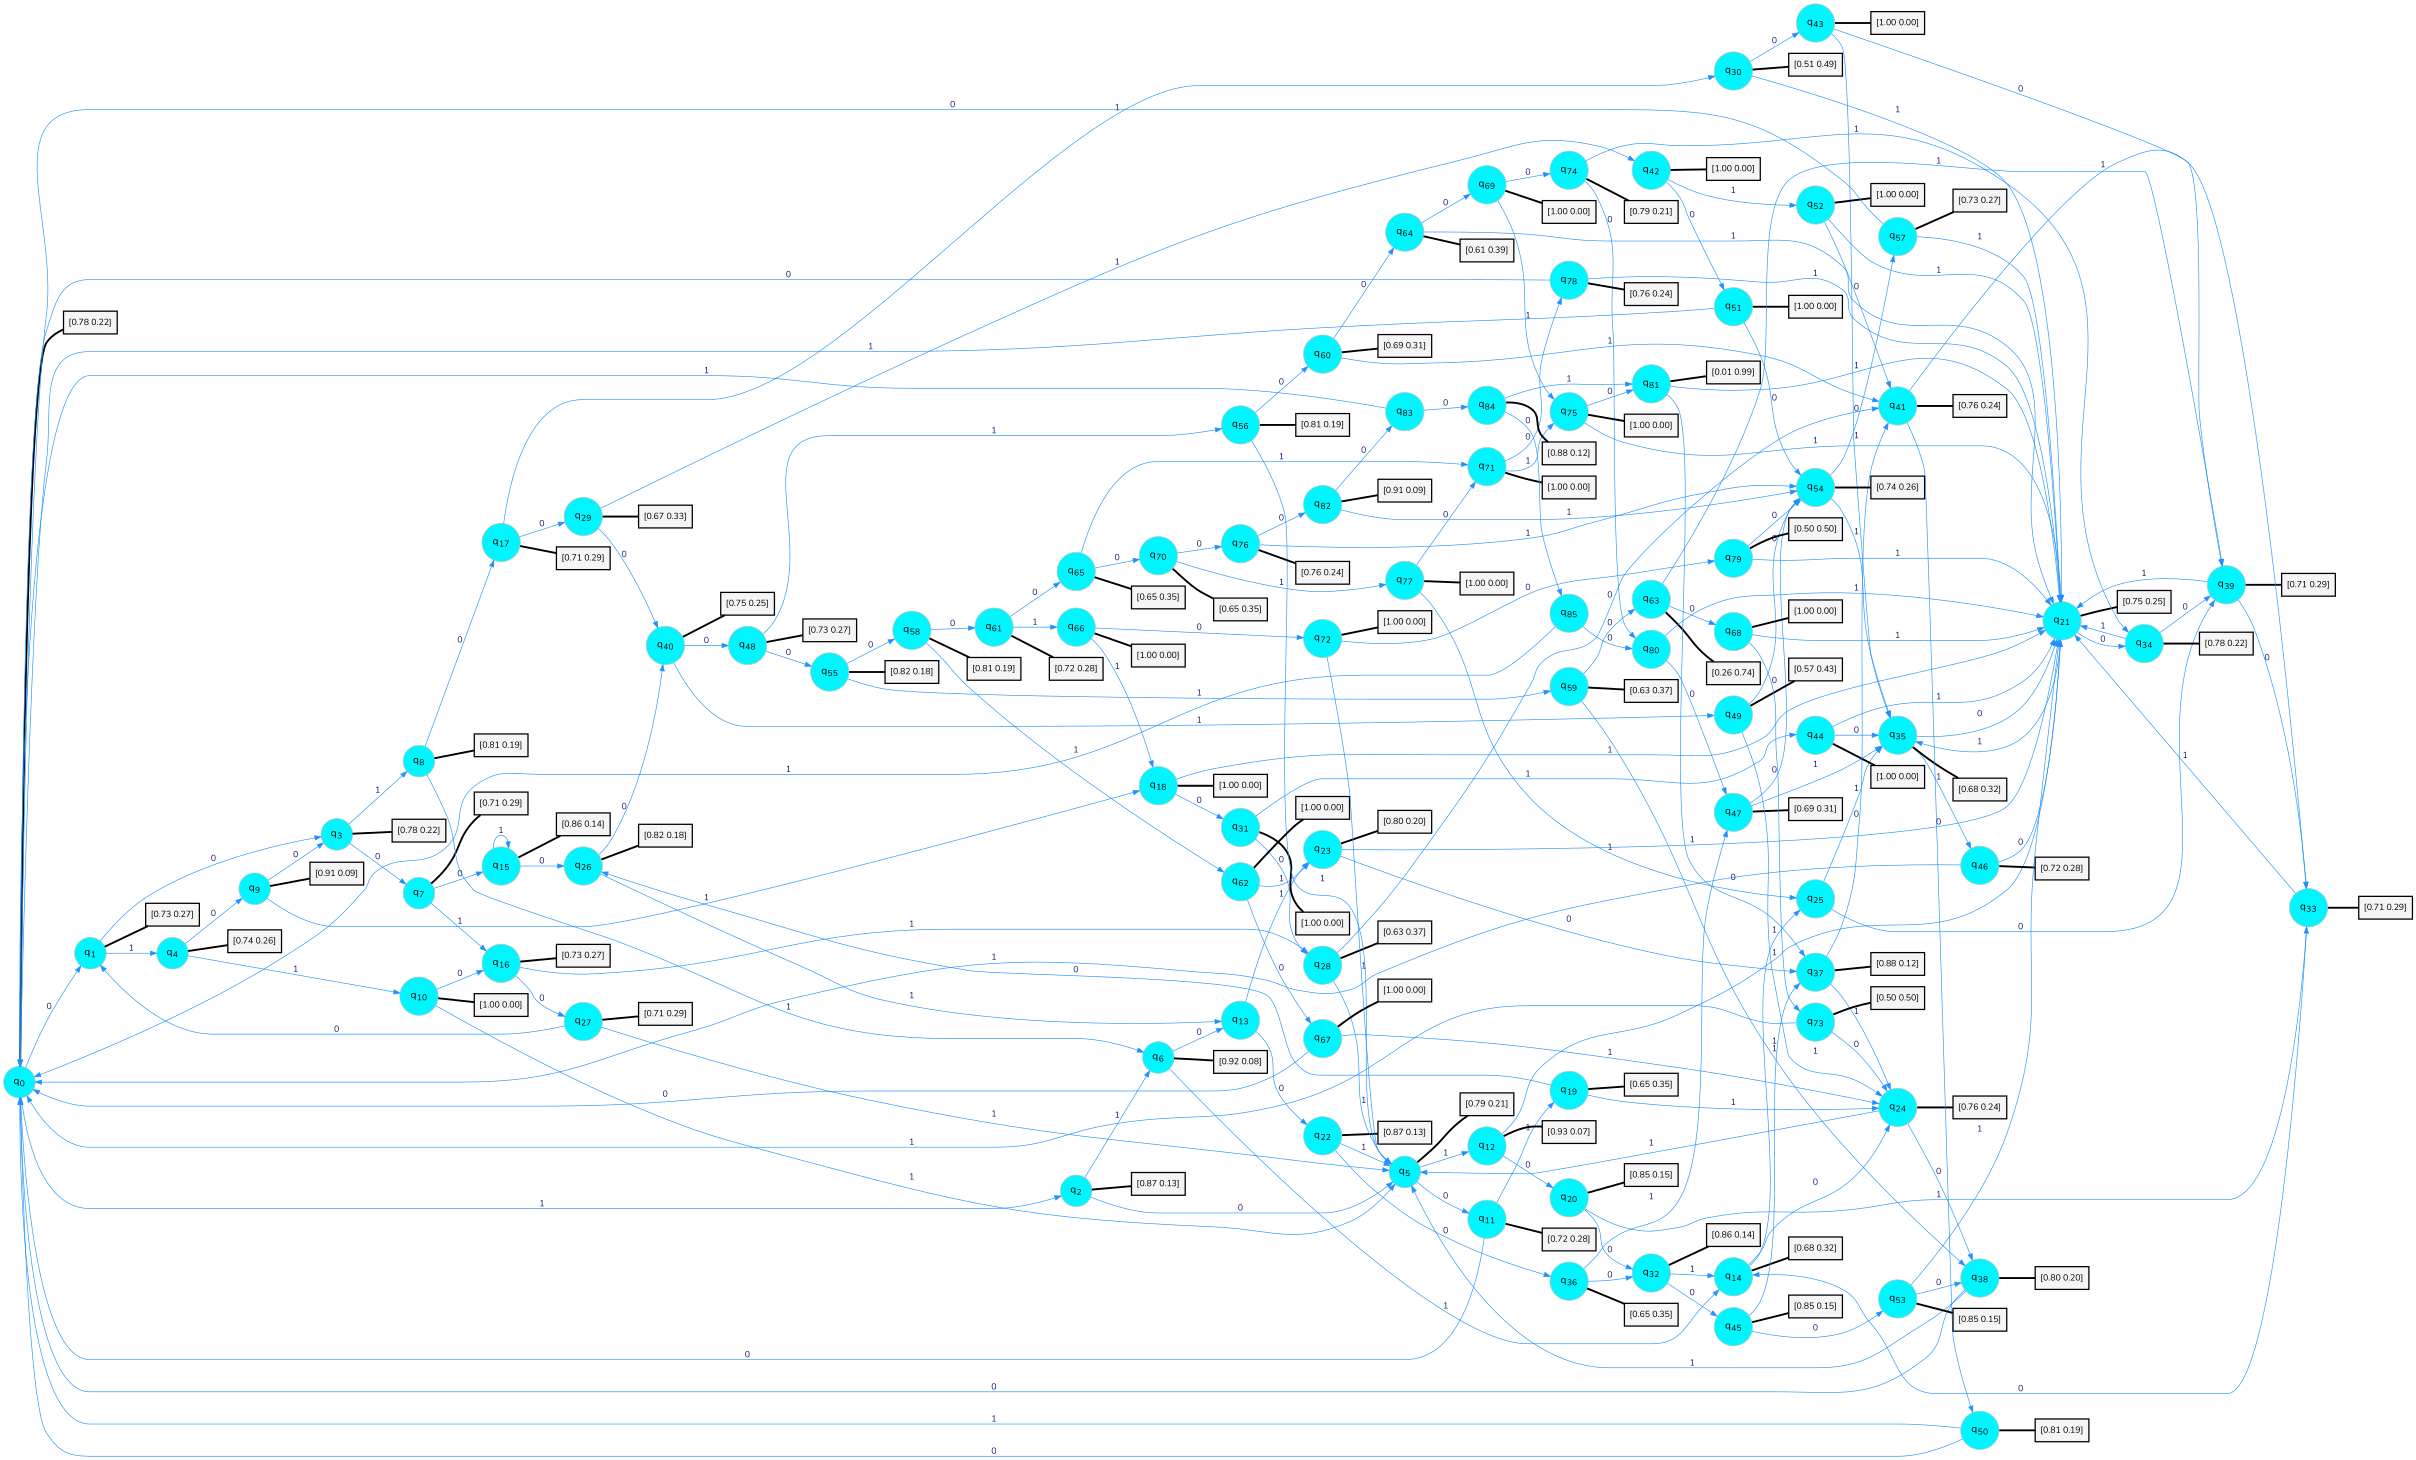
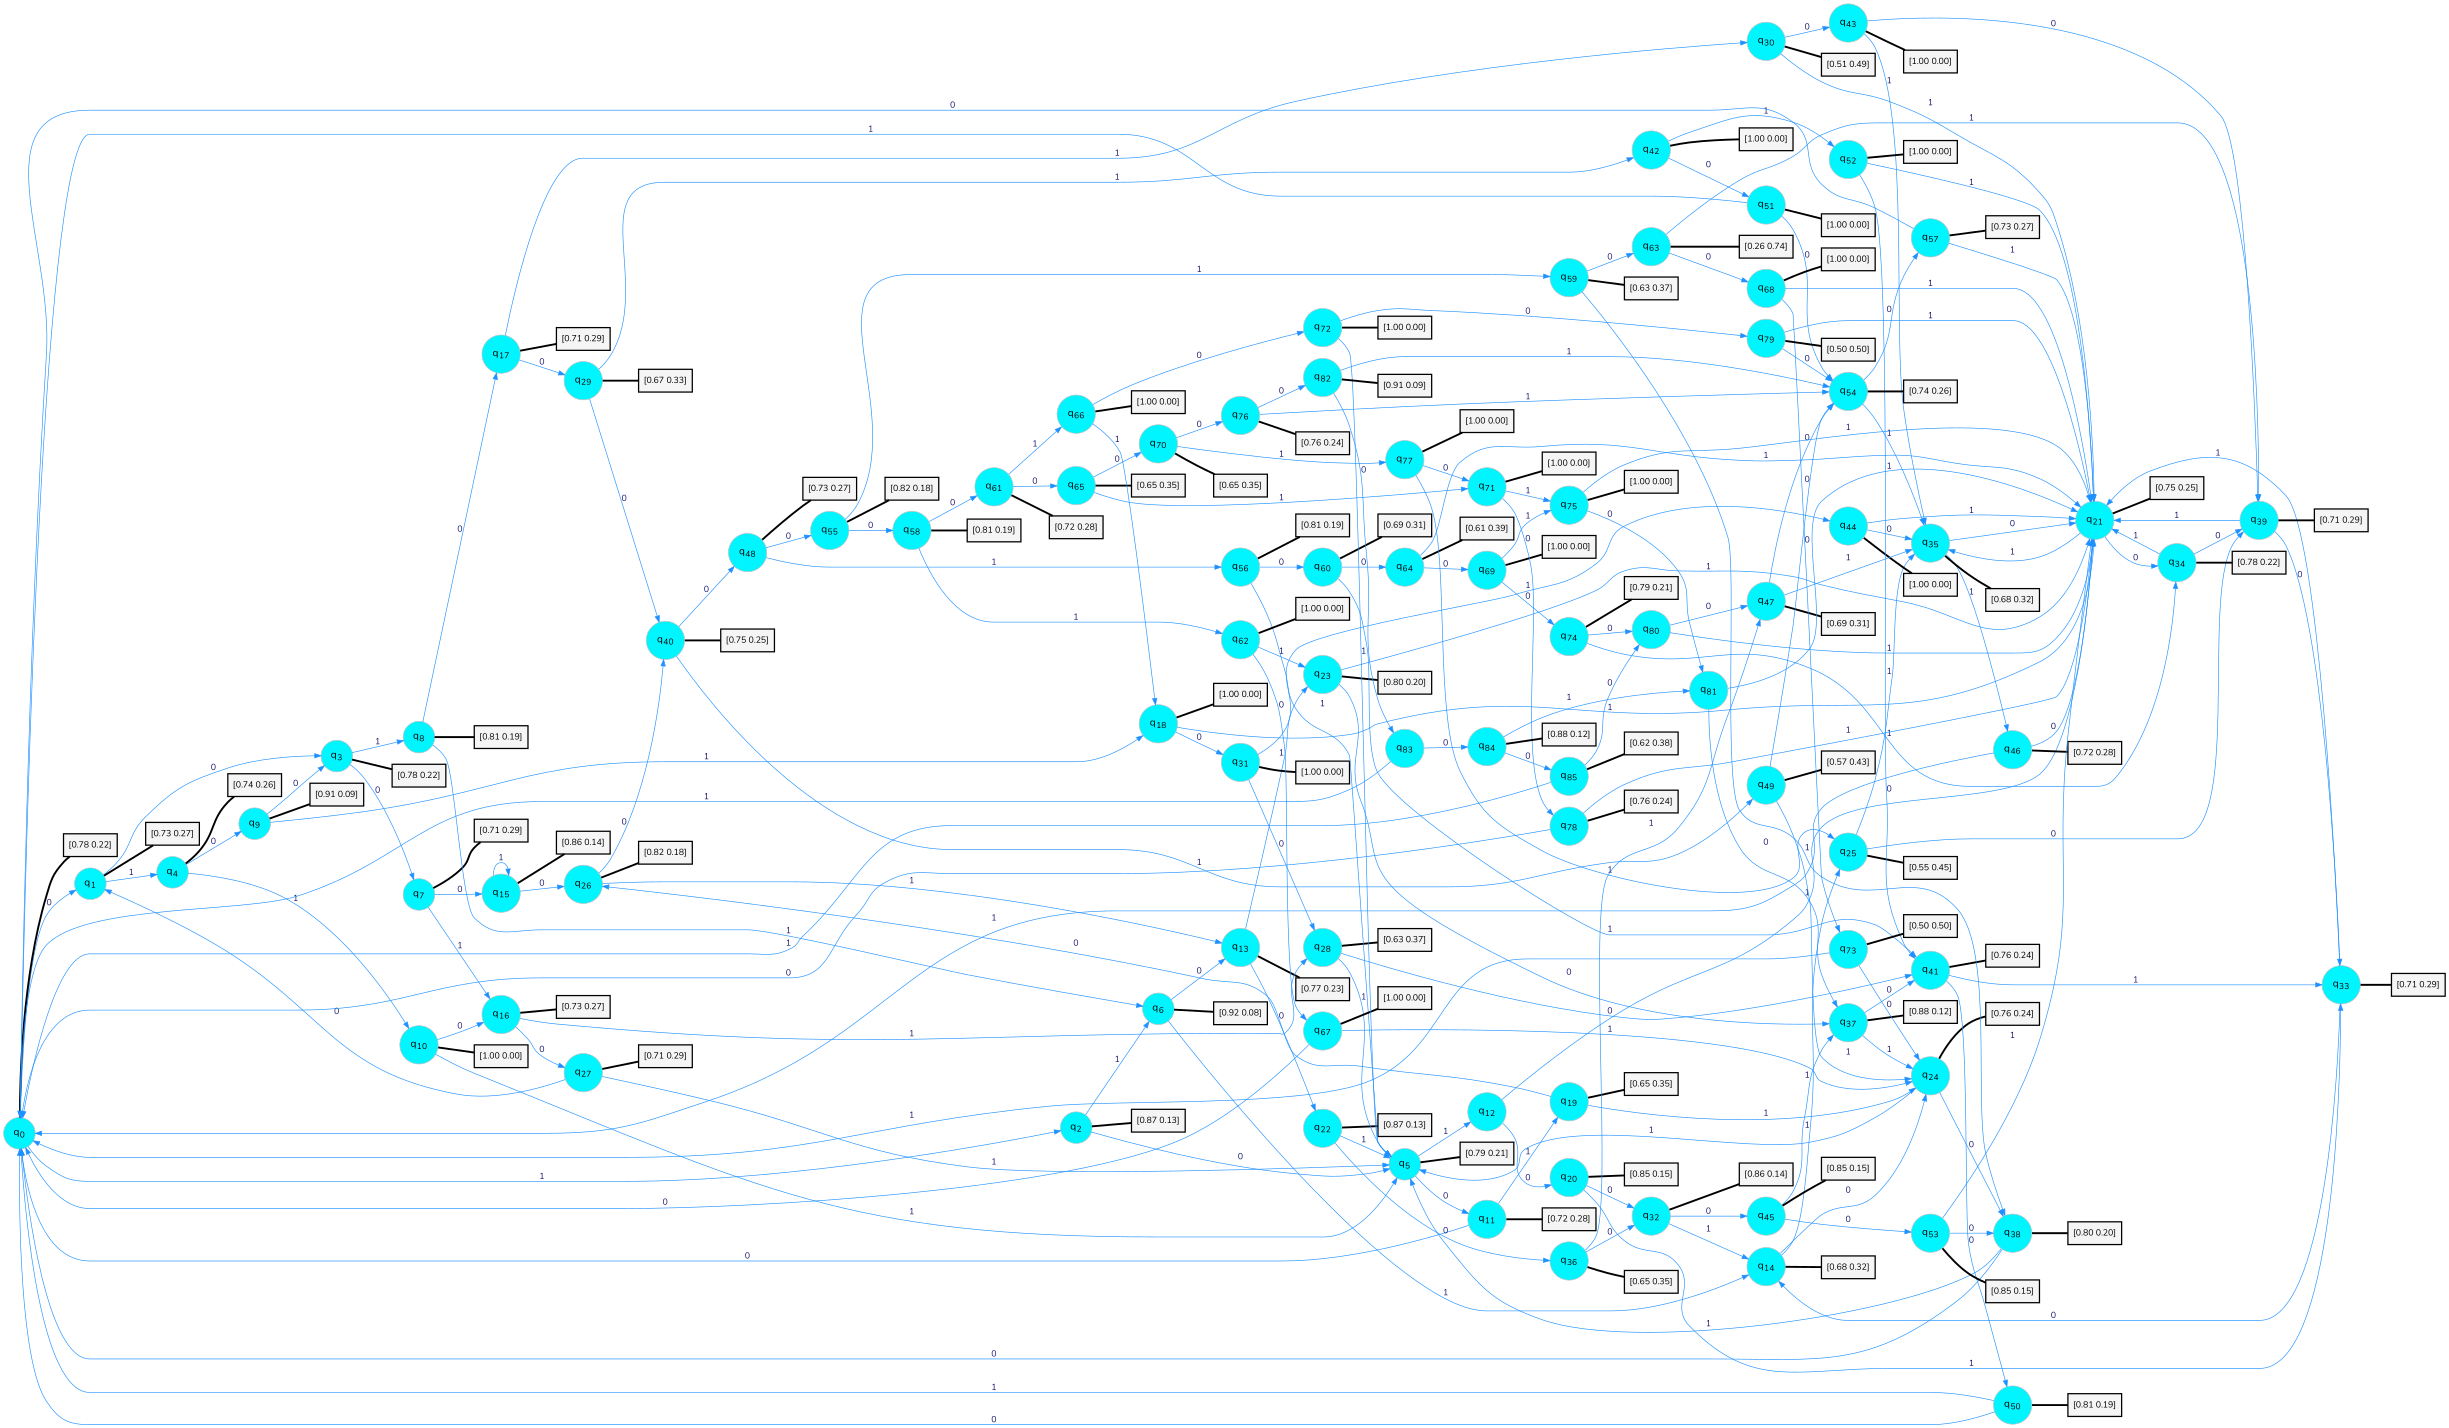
(1733, 372) -> none
none -> (1651, 743)
none -> (1930, 868)
none -> (1323, 989)
(1569, 1132) -> none
